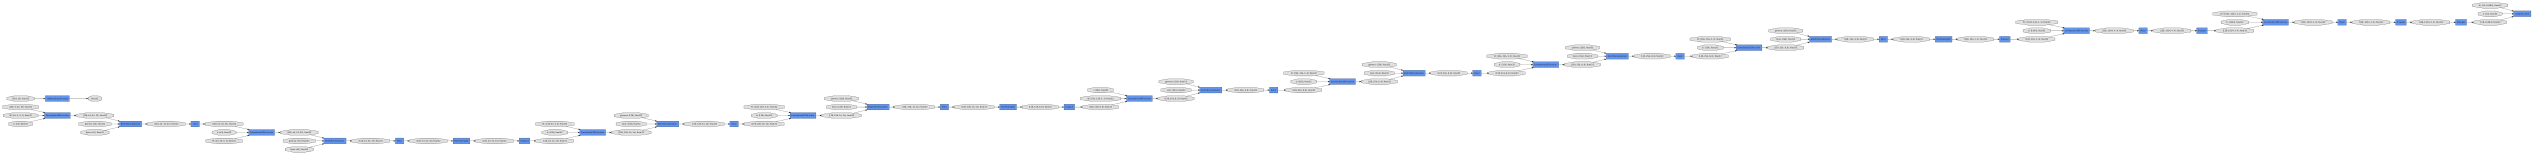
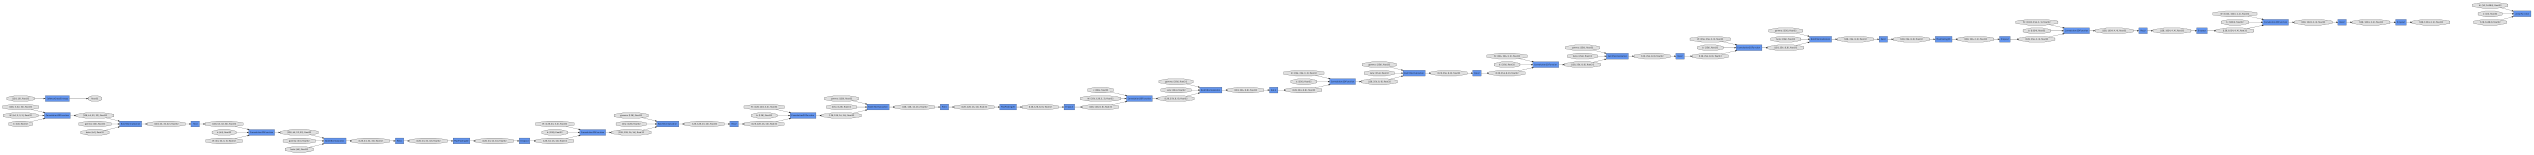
(2461, 22) -> none
